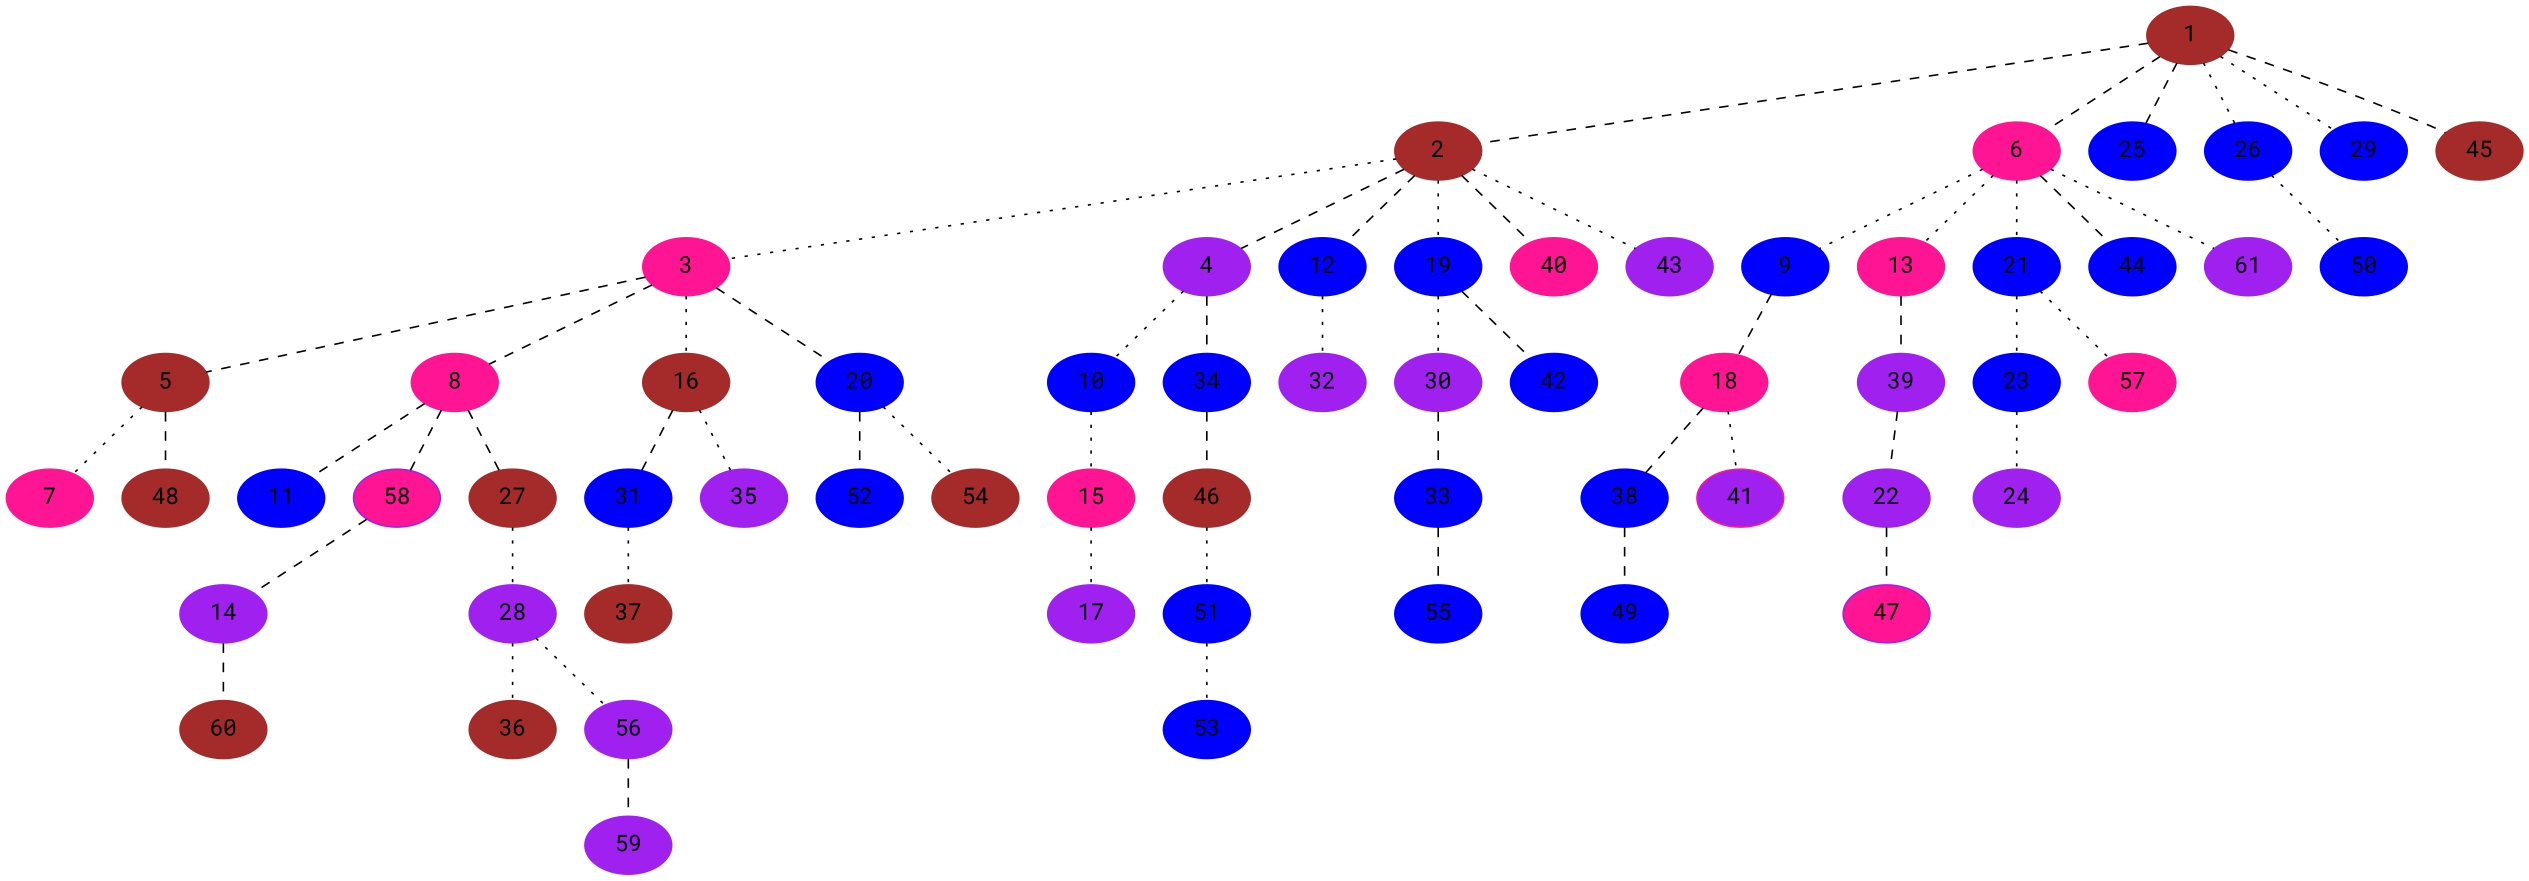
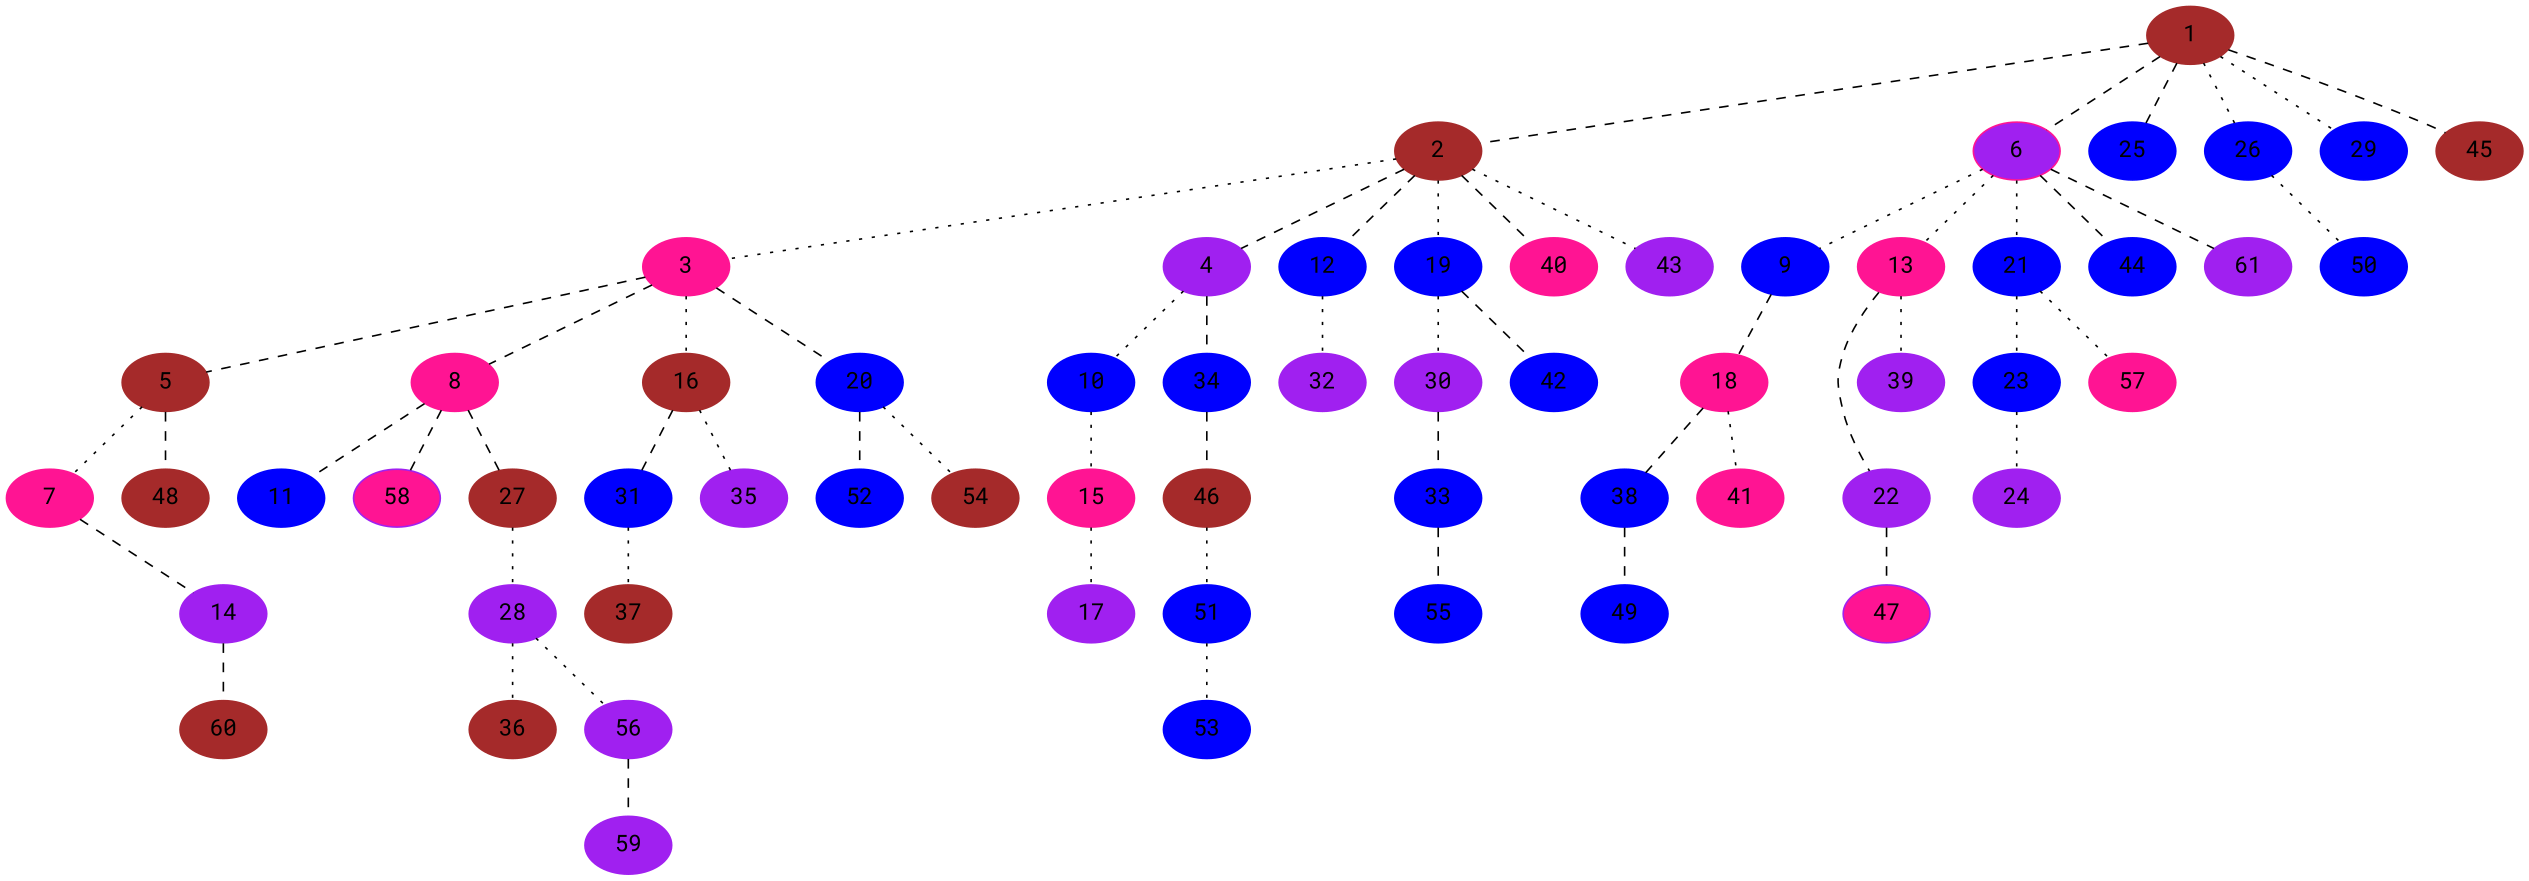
(2017, 151) -> (2017, 151)
(2132, 209) -> (2132, 209)
(1901, 325) -> (1901, 325)
(1894, 440) -> (1838, 379)
(1740, 498) -> (1740, 498)
(310, 556) -> (137, 556)
